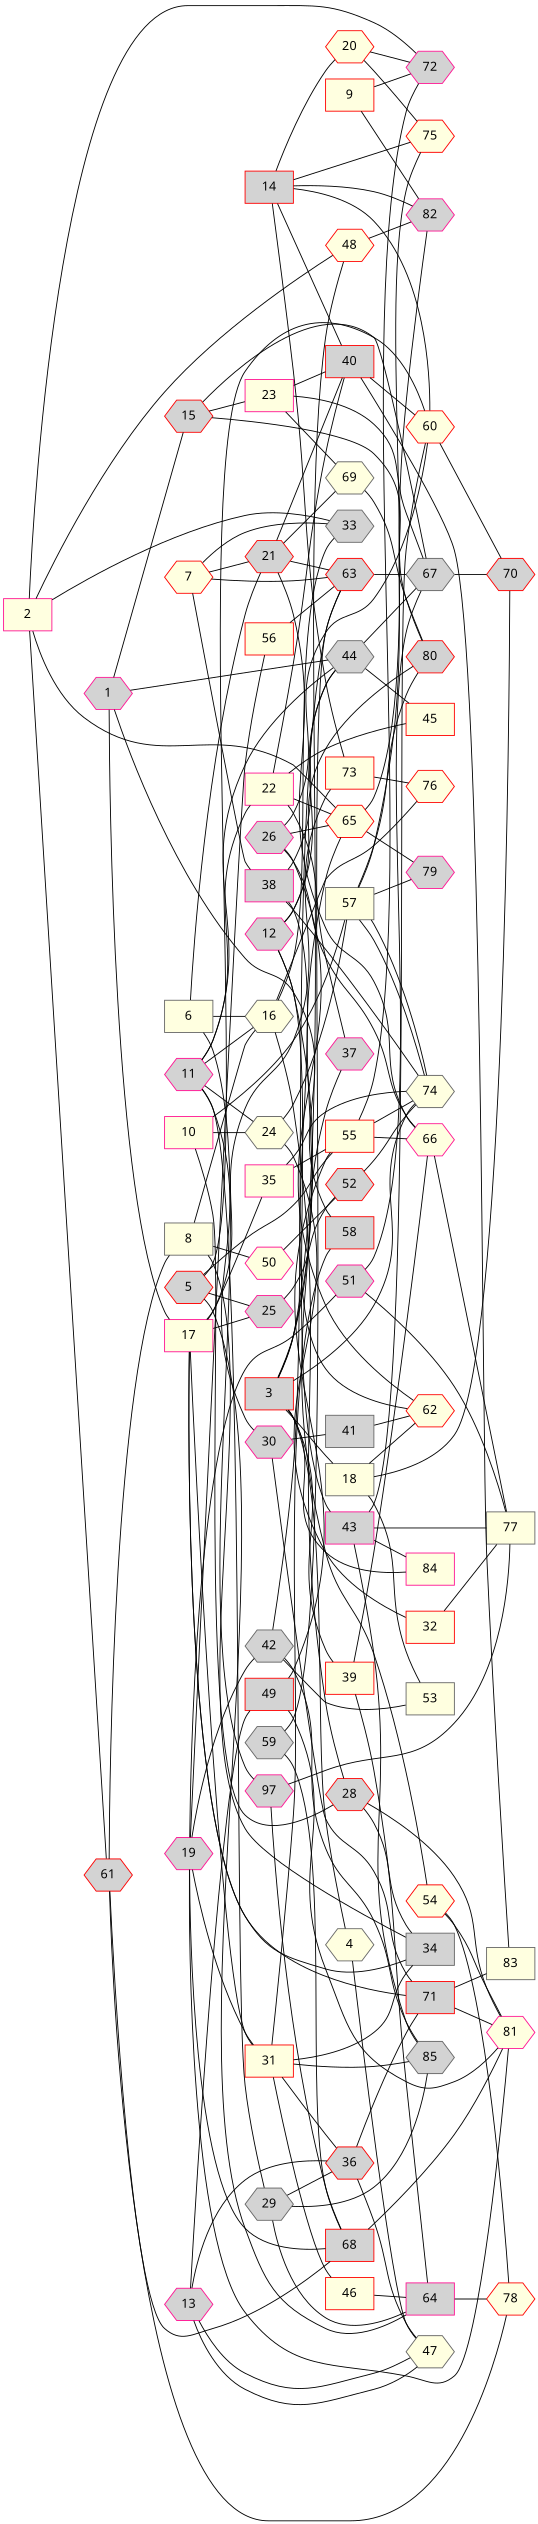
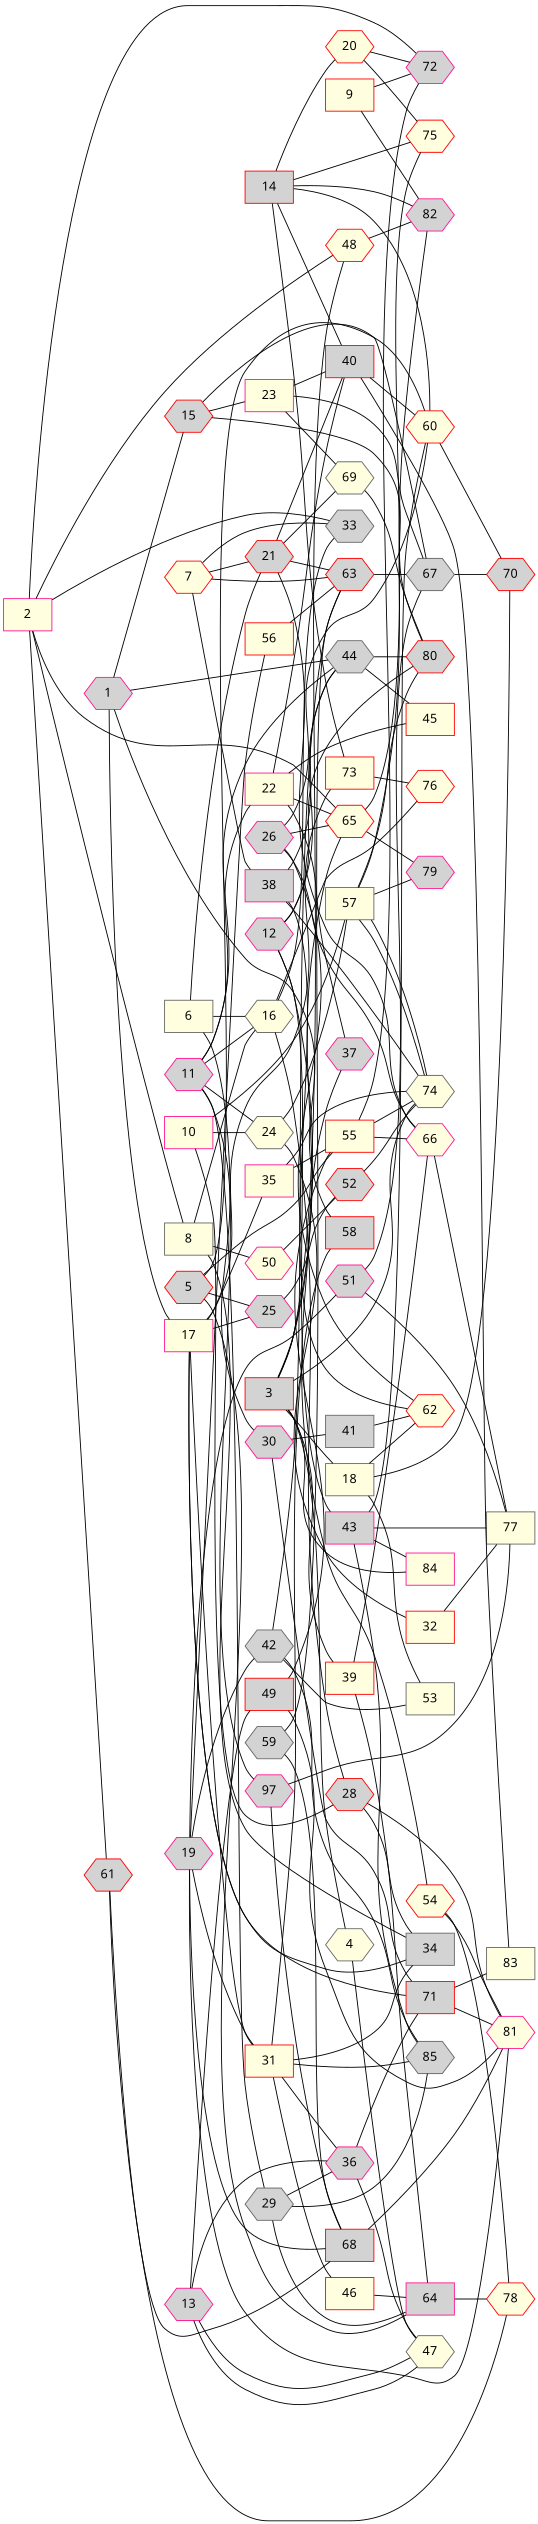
(393, 613) -> (390, 657)
(119, 1554) -> (105, 928)
(350, 2163) -> (350, 2163)
